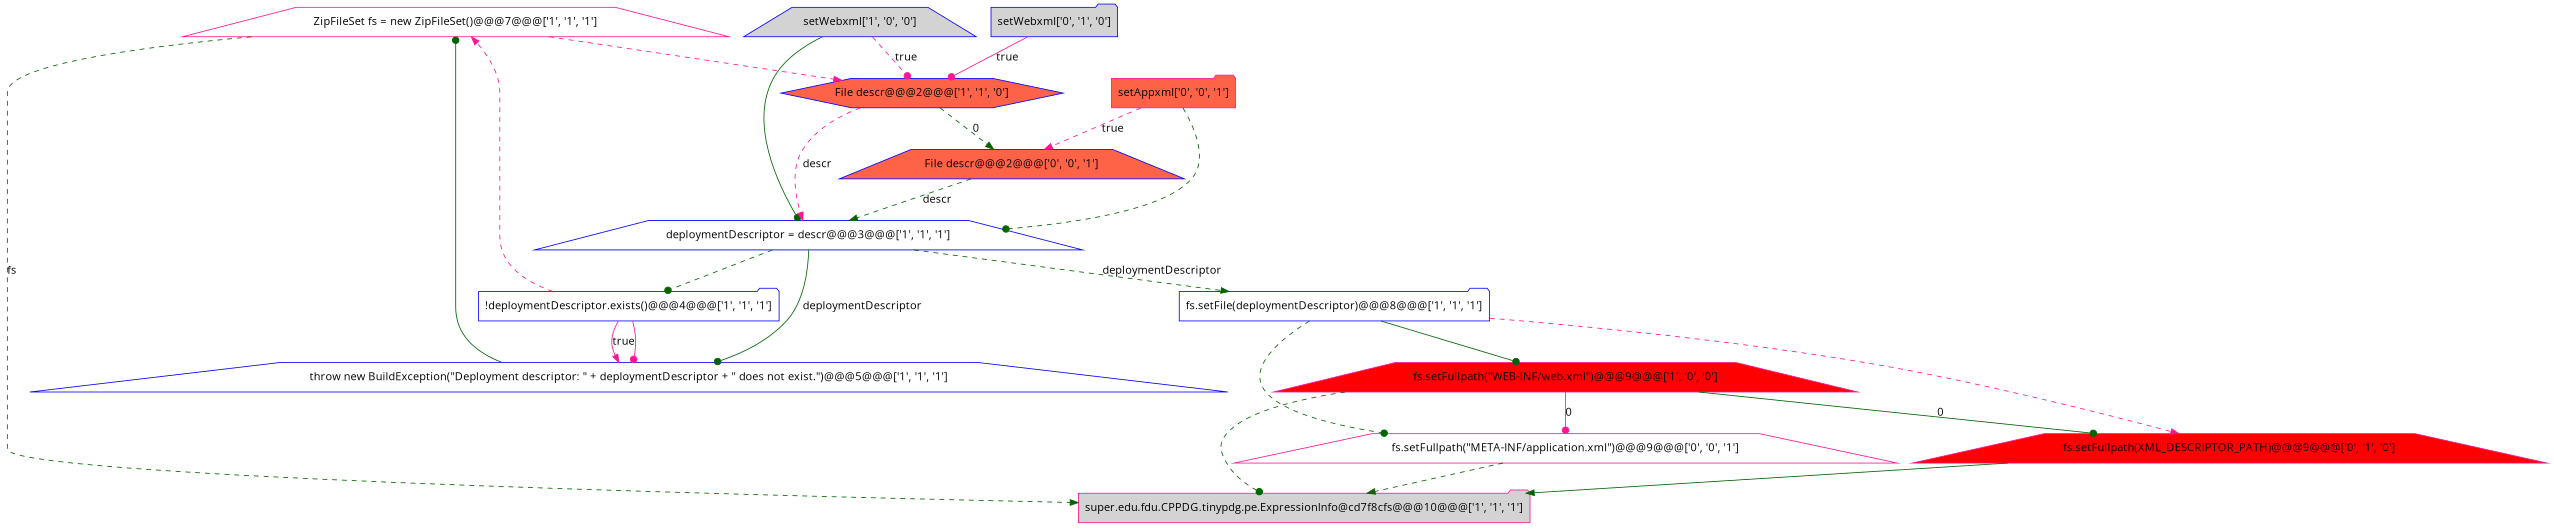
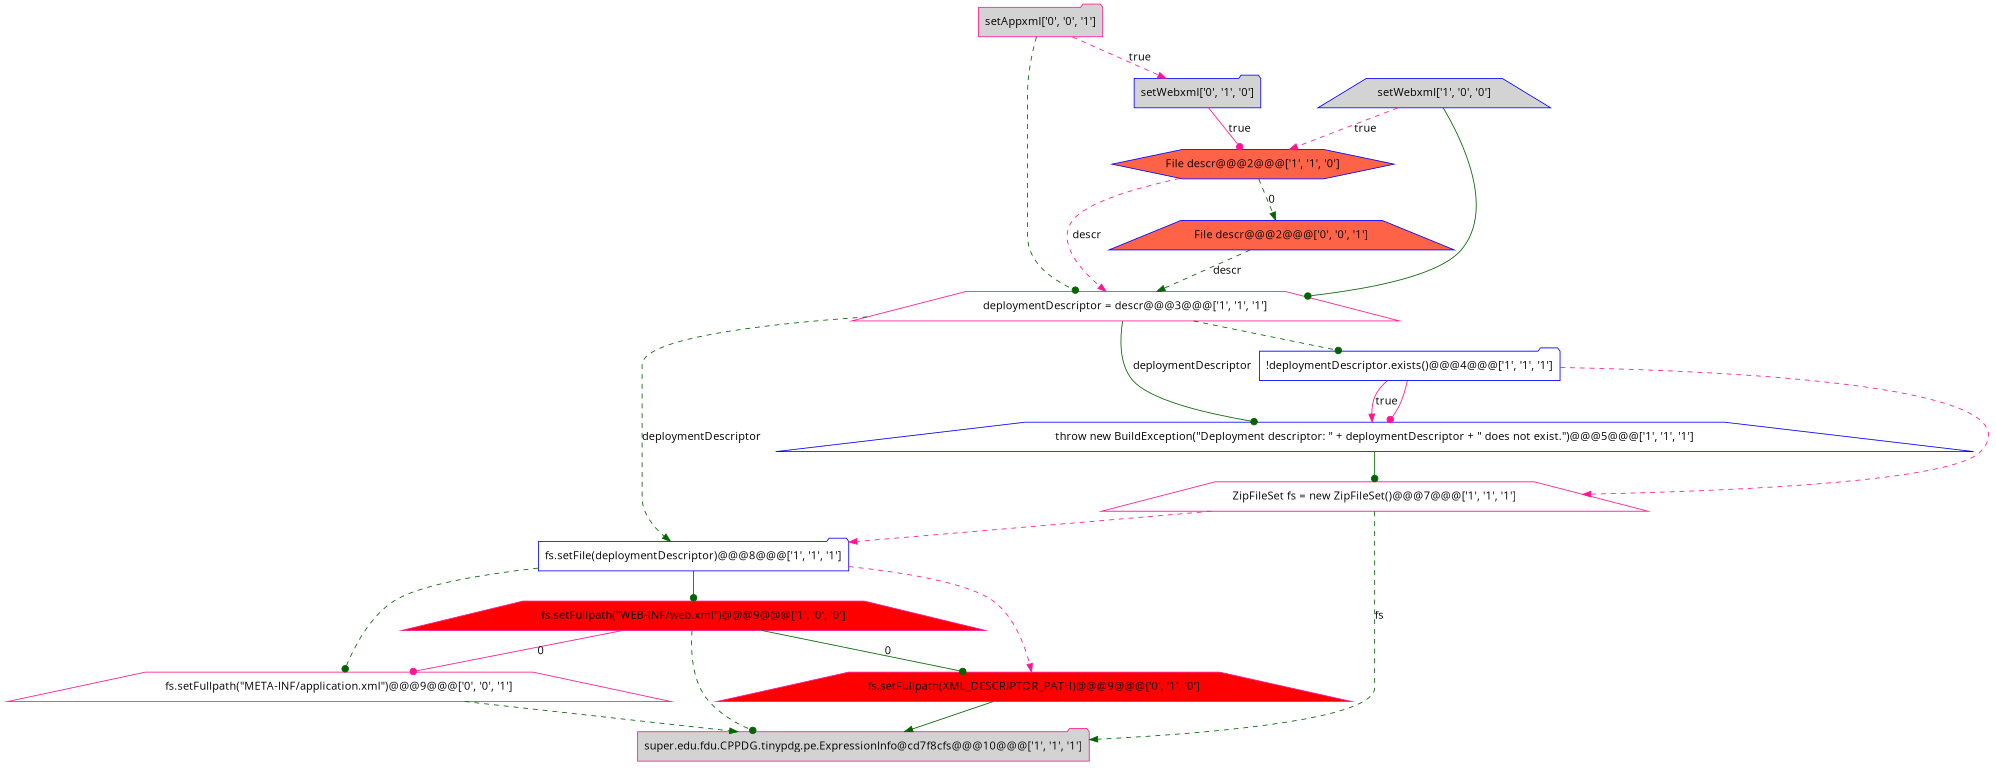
(889, 55) -> (1347, 127)
(691, 58) -> (1034, 526)
(1174, 93) -> (1041, 22)
(1096, 127) -> (1115, 56)
(808, 235) -> (1126, 306)
